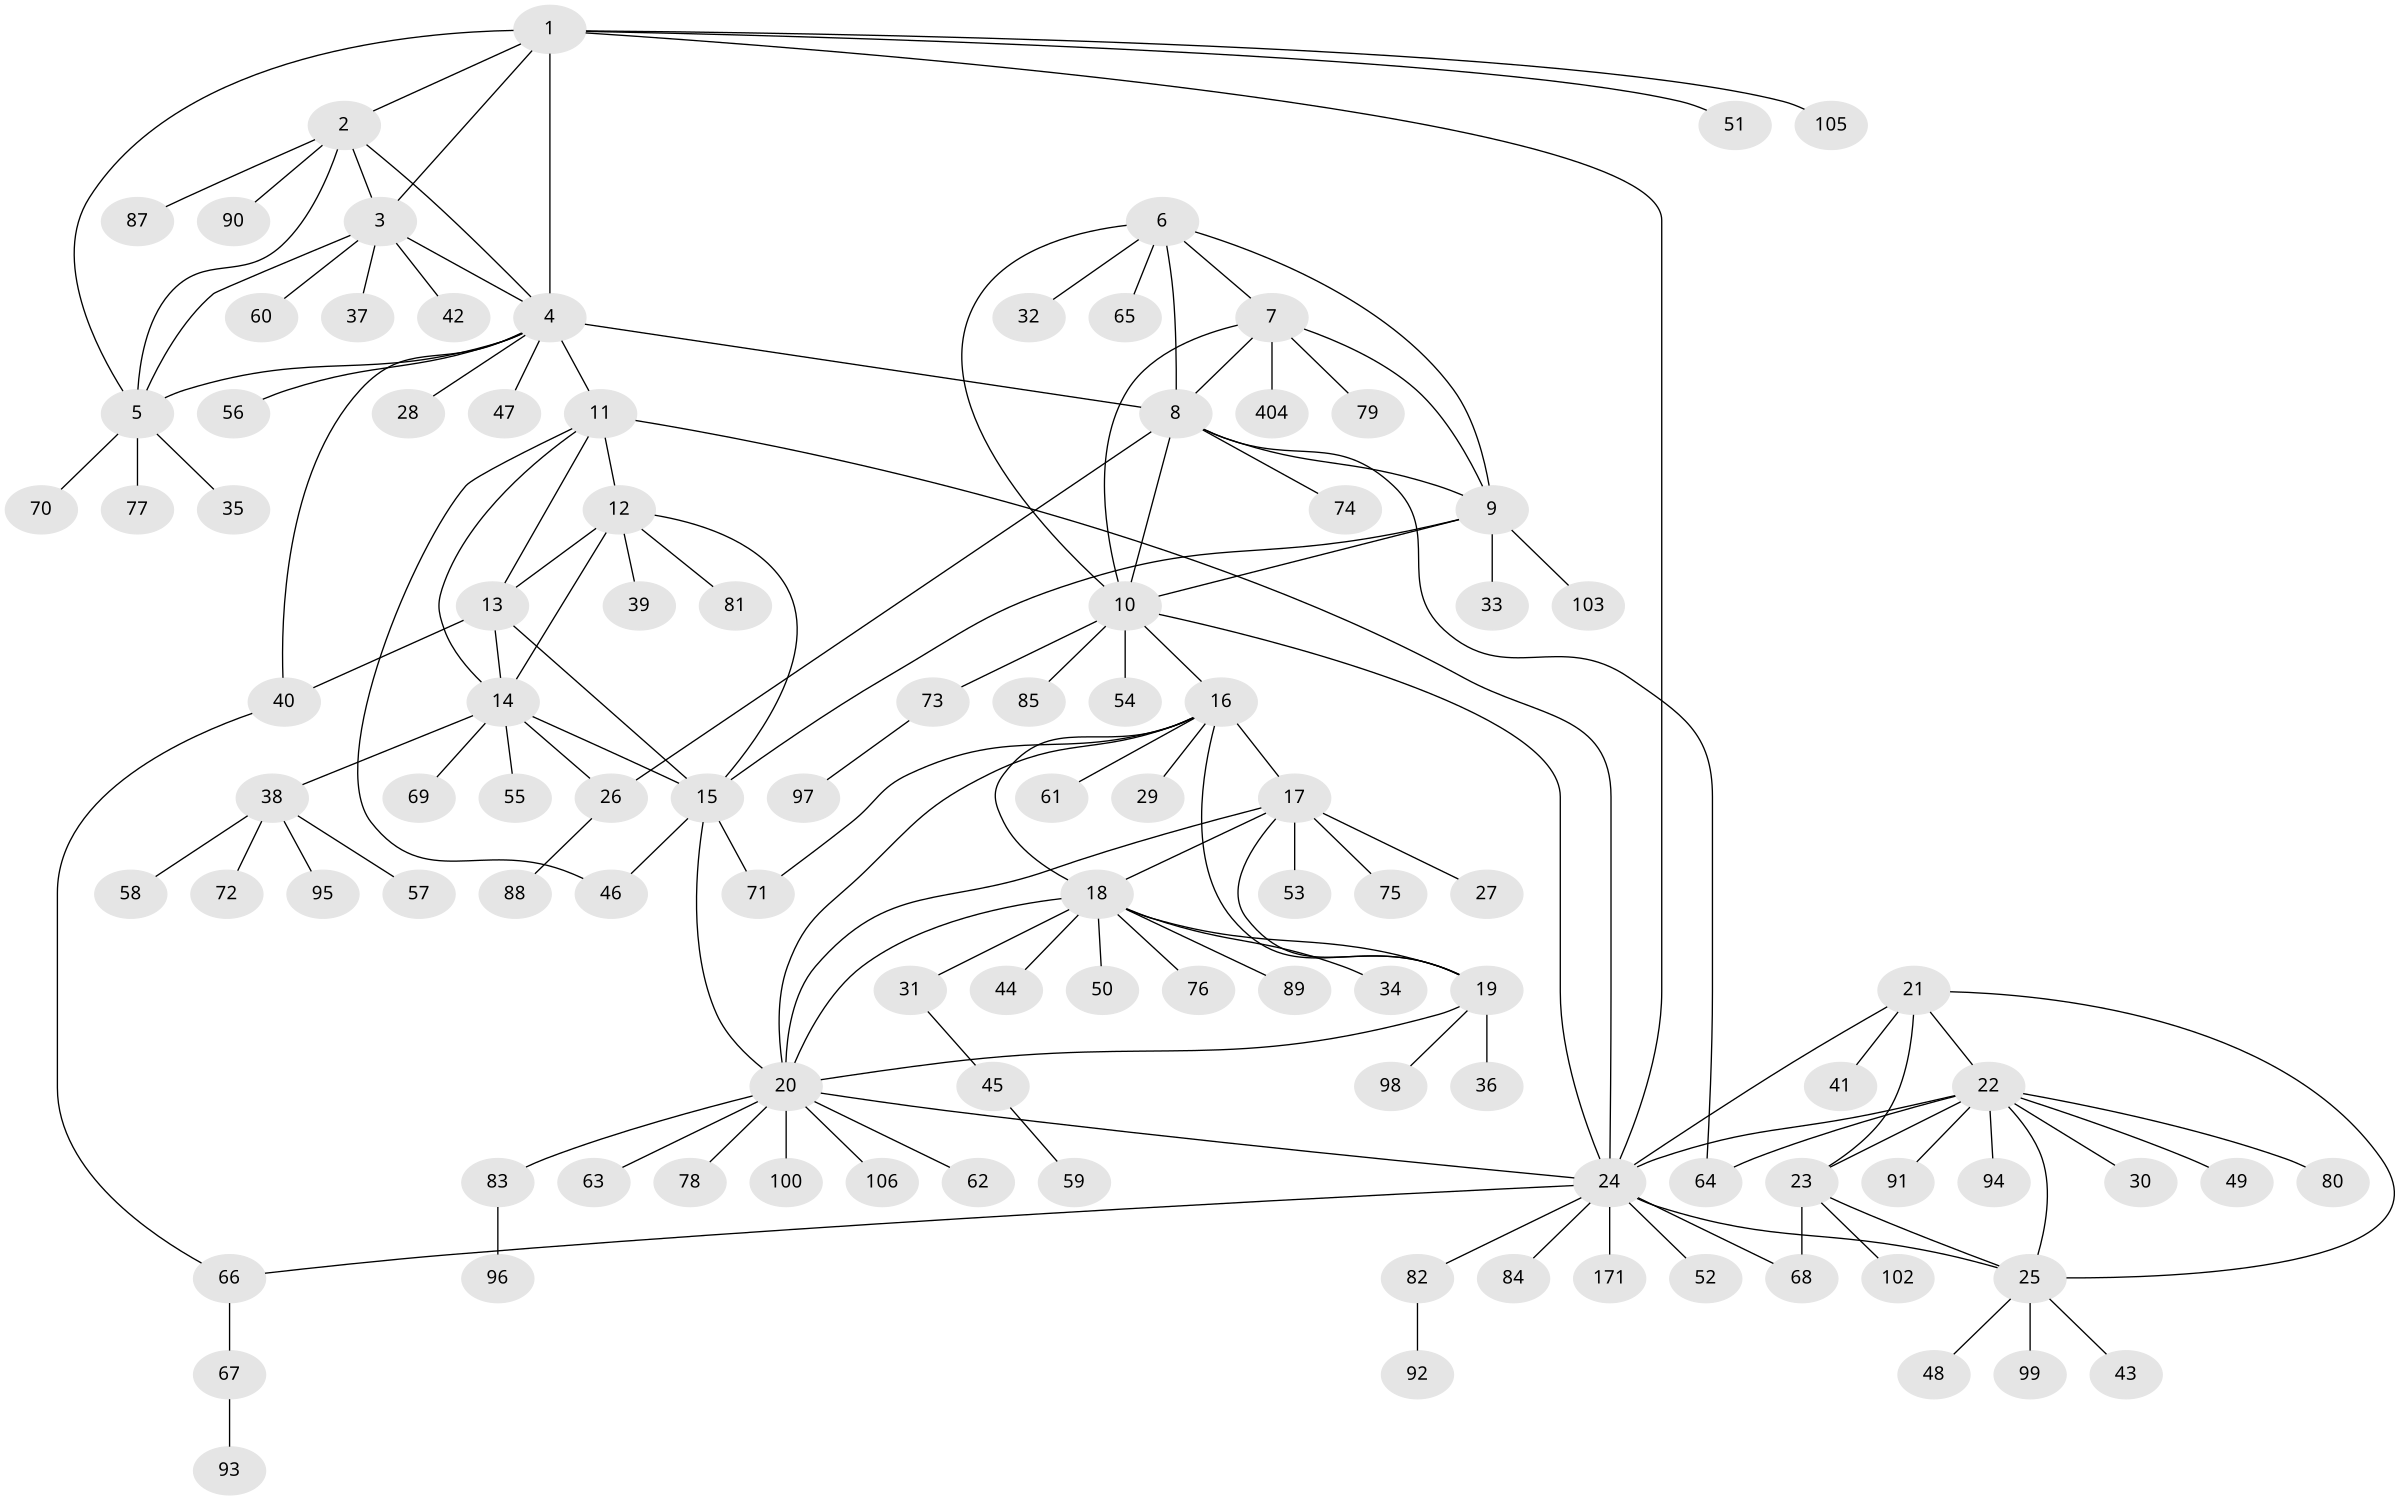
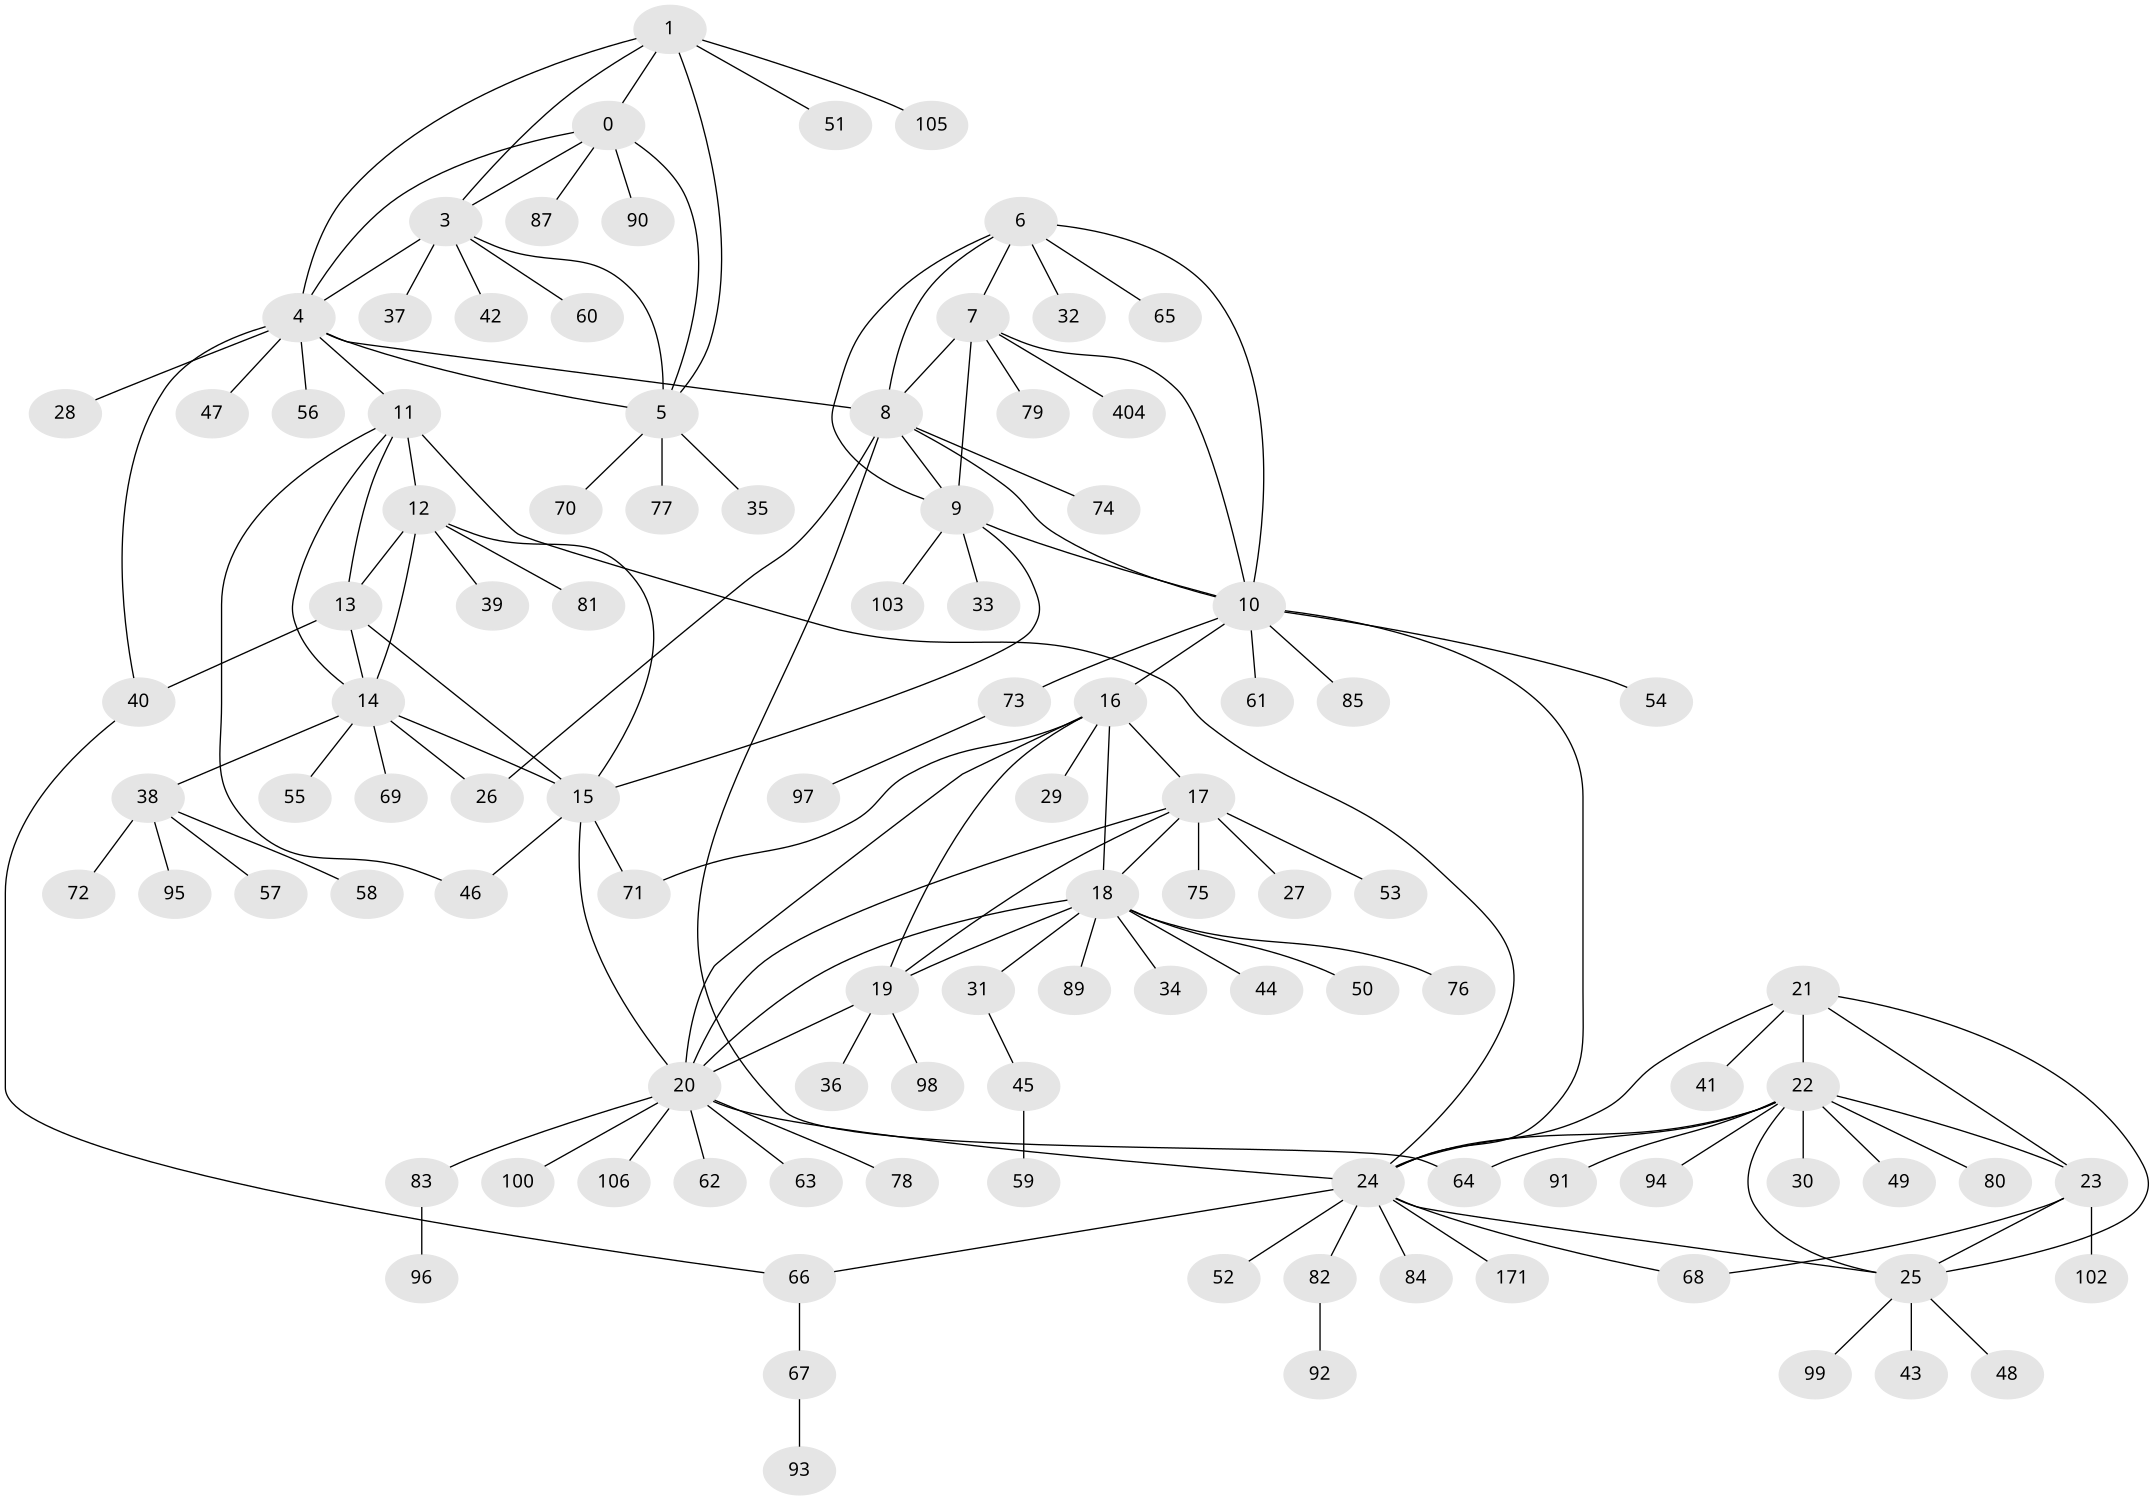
(344, 125) -> (609, 125)
(1599, 172) -> none
(1137, 750) -> (1253, 654)
(515, 894) -> none
